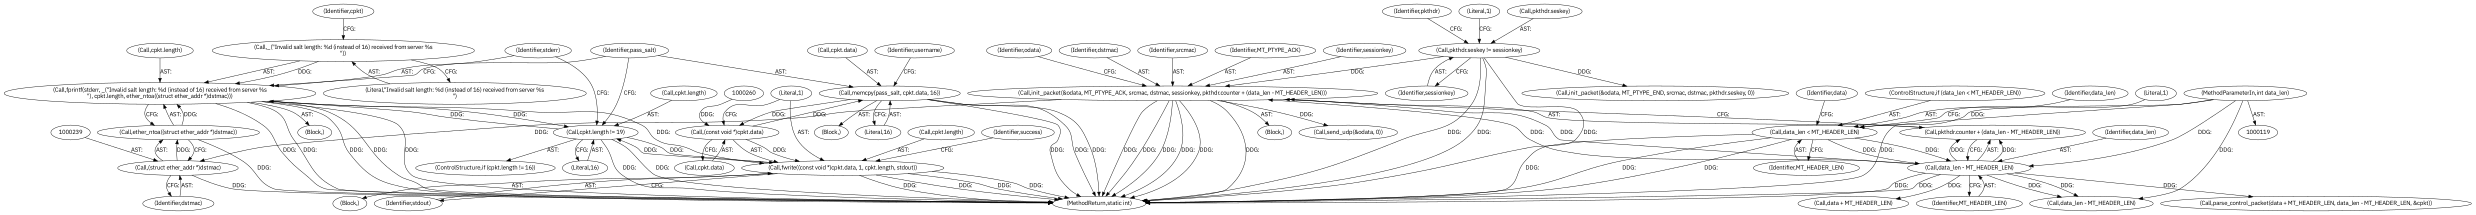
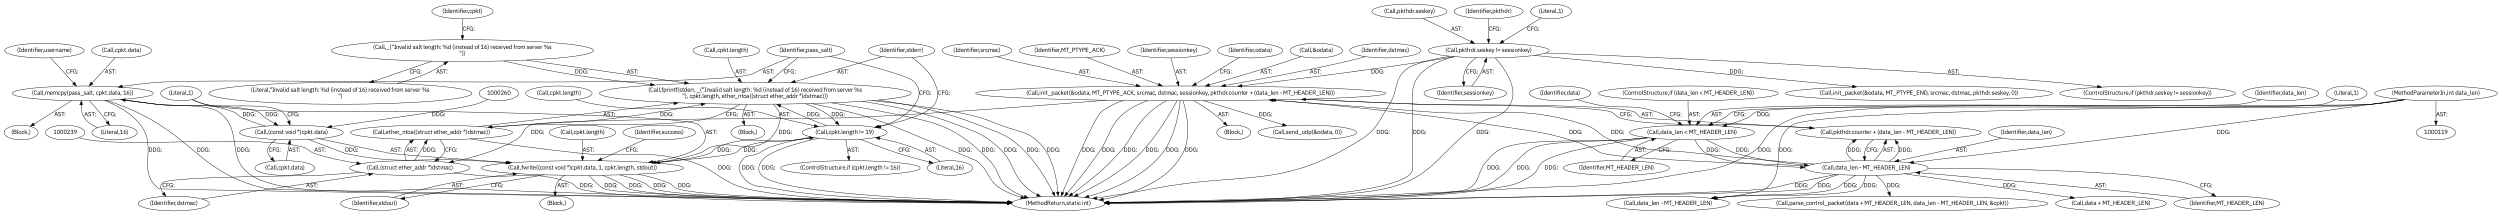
none -> (1316, 51)
none -> (2148, 93)
